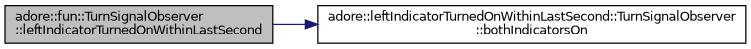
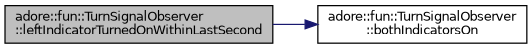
(532, 24) -> (422, 24)
